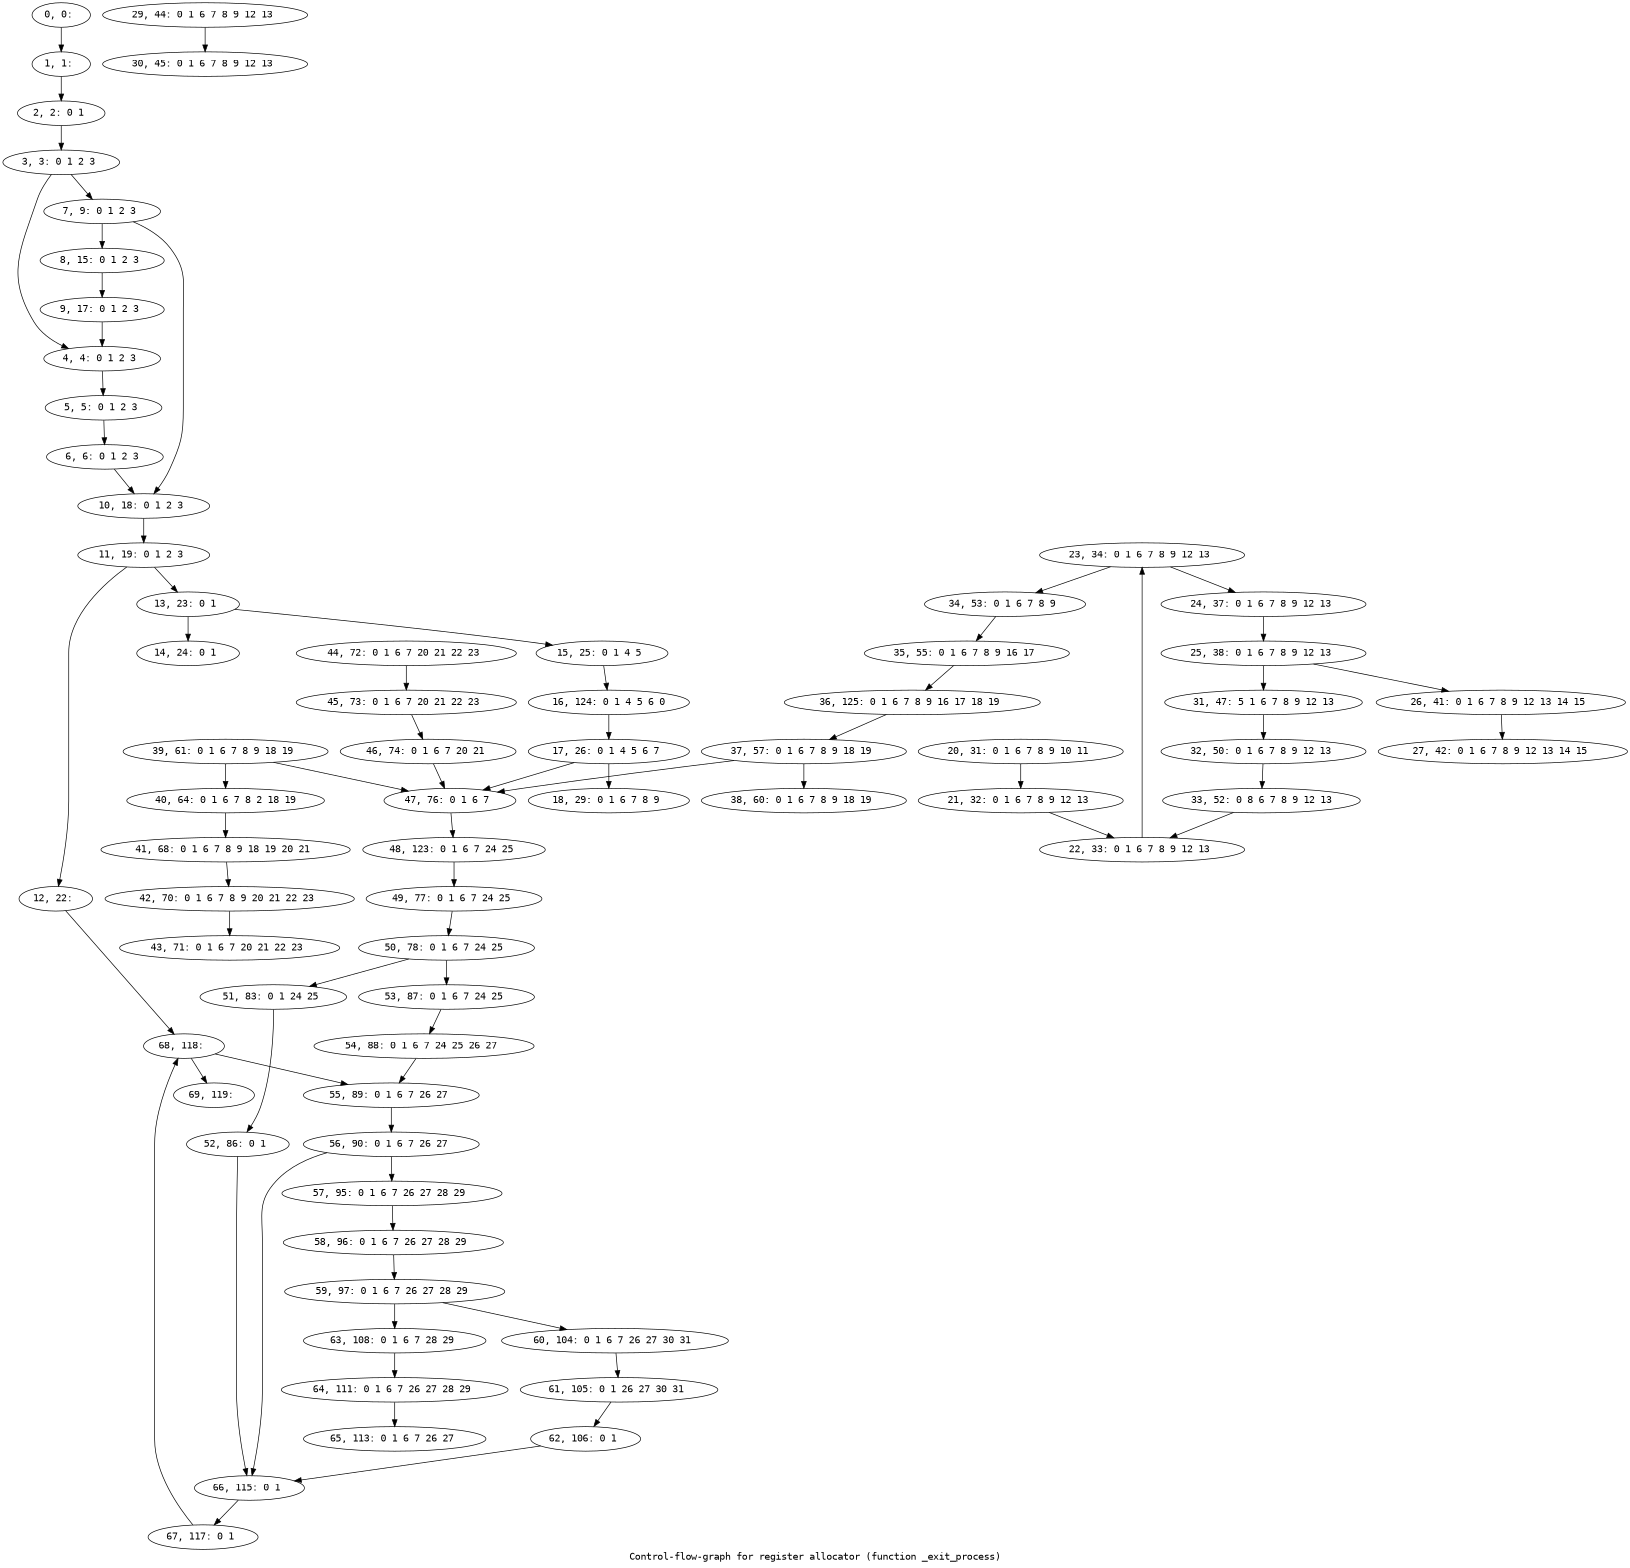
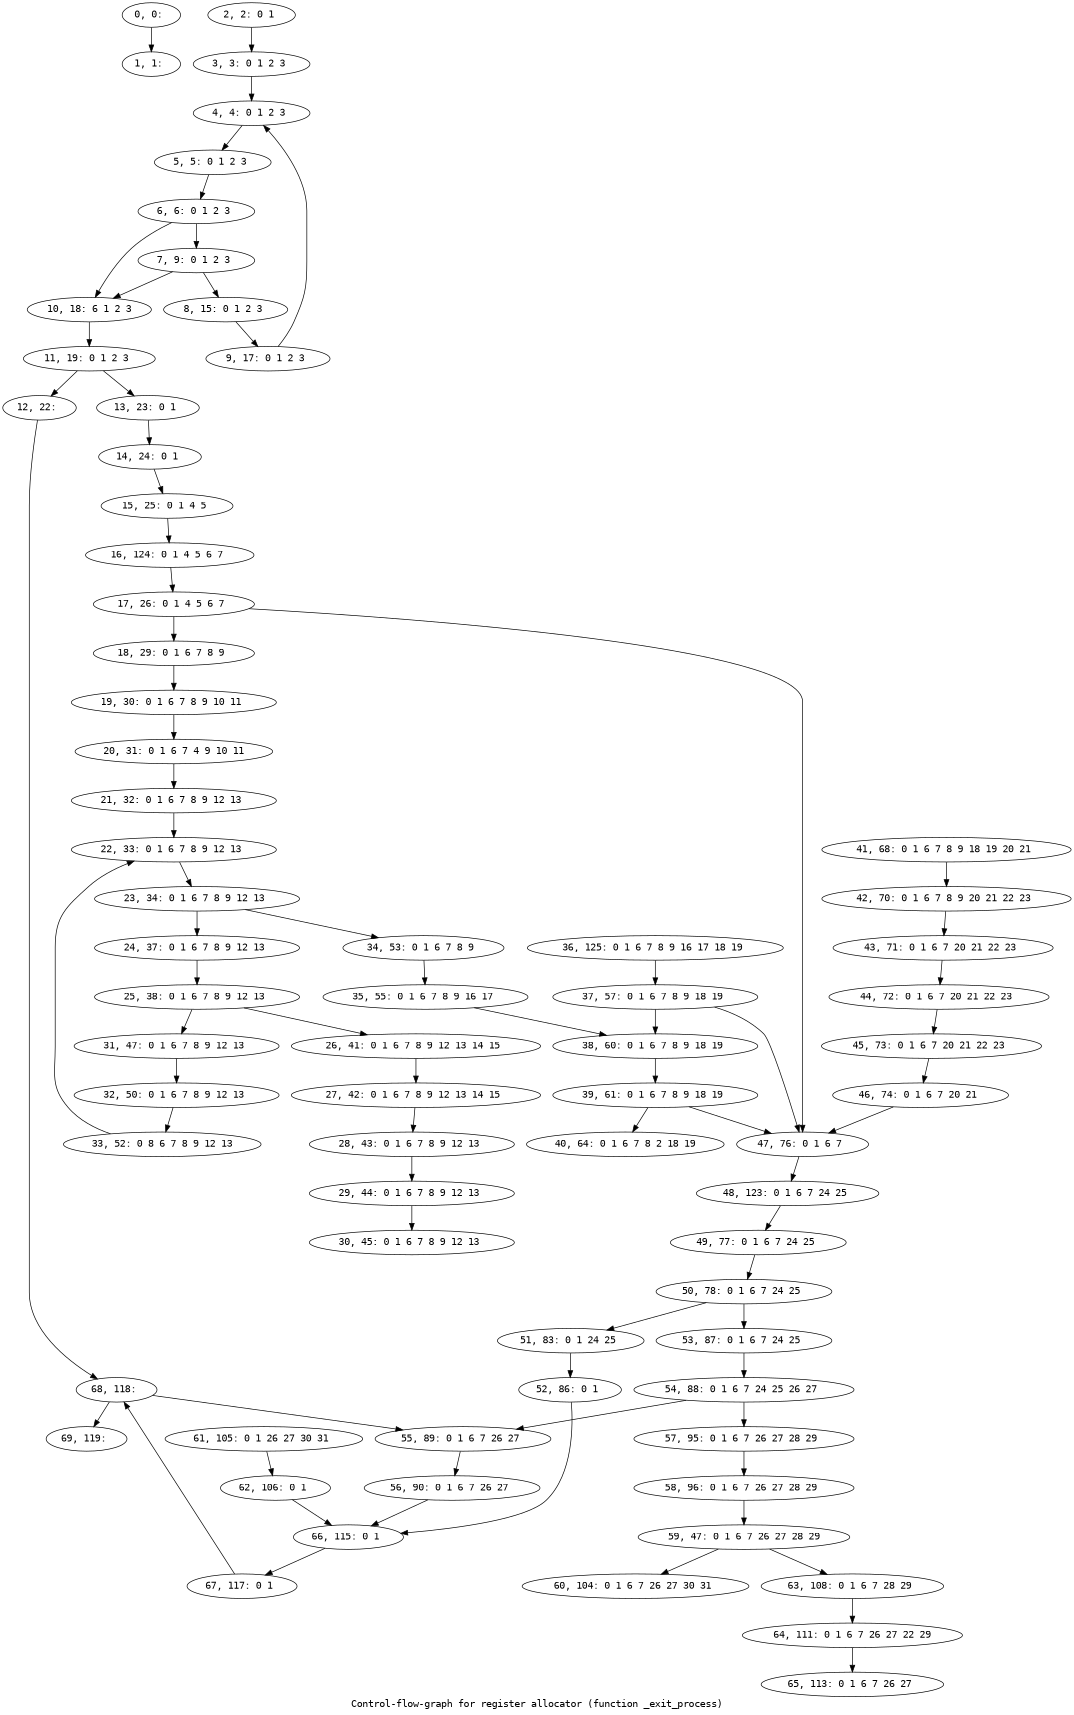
(61, 85) -> none
(80, 184) -> (196, 233)
(144, 506) -> (89, 310)
(390, 626) -> (157, 478)
(942, 676) -> (537, 1021)
none -> (174, 702)
(609, 702) -> (170, 555)
(1264, 702) -> (177, 1046)
(1021, 752) -> (174, 752)
(226, 822) -> none
none -> (941, 969)
none -> (655, 1067)
none -> (412, 1144)
(392, 1166) -> (744, 1411)
(395, 1292) -> (744, 1537)
(617, 1362) -> none
(395, 1390) -> (852, 1635)
